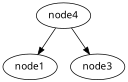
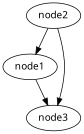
(64, 16) -> (54, 16)
none -> (40, 89)
